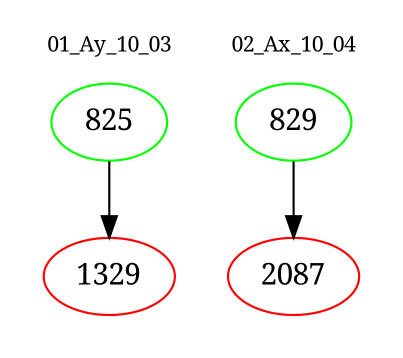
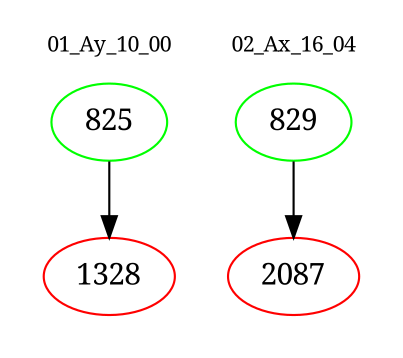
(109, 46) -> (109, 46)
(294, 46) -> (294, 46)
(109, 276) -> (109, 276)
